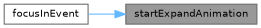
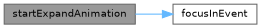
(102, 14) -> (149, 14)
